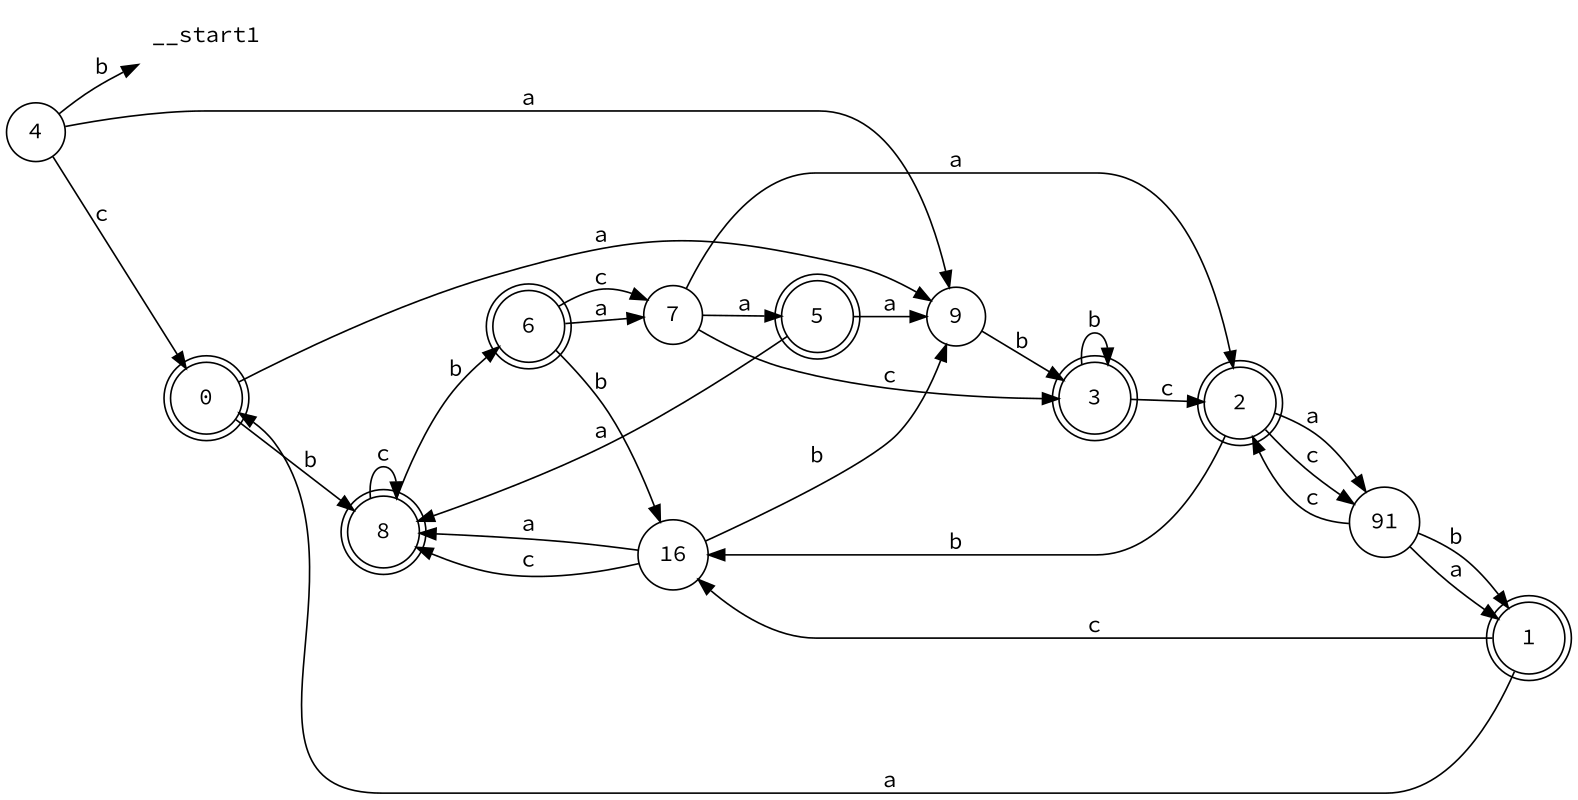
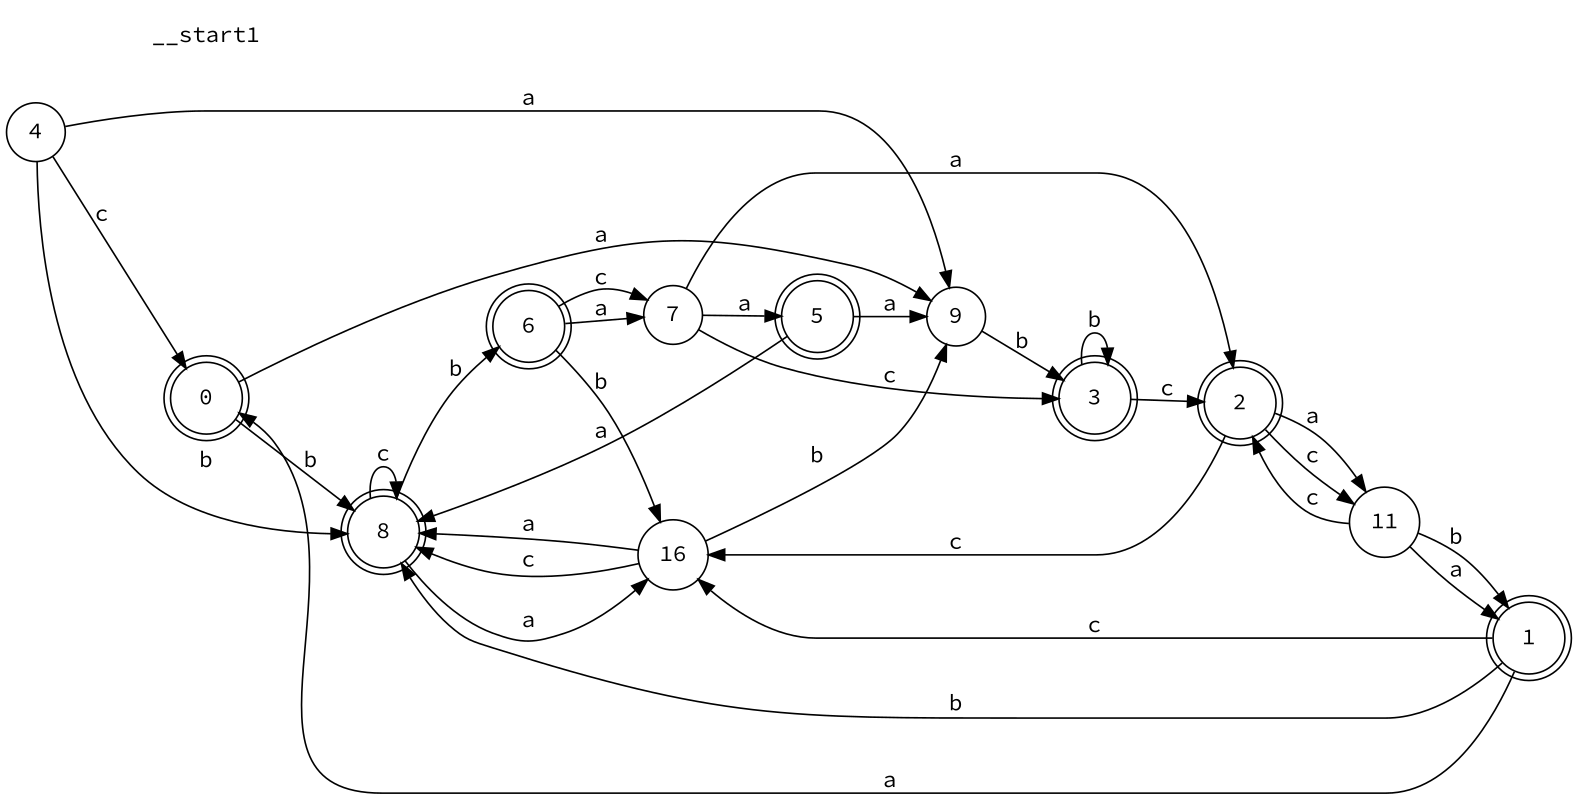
(90, 91) -> (99, 422)
(1385, 522) -> (1385, 522)
(956, 543) -> (956, 543)
none -> (513, 639)
none -> (945, 718)
